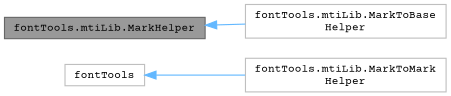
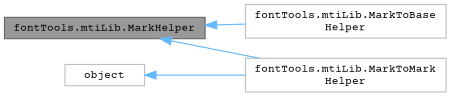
none -> (215, 50)
(105, 75) -> (105, 75)
